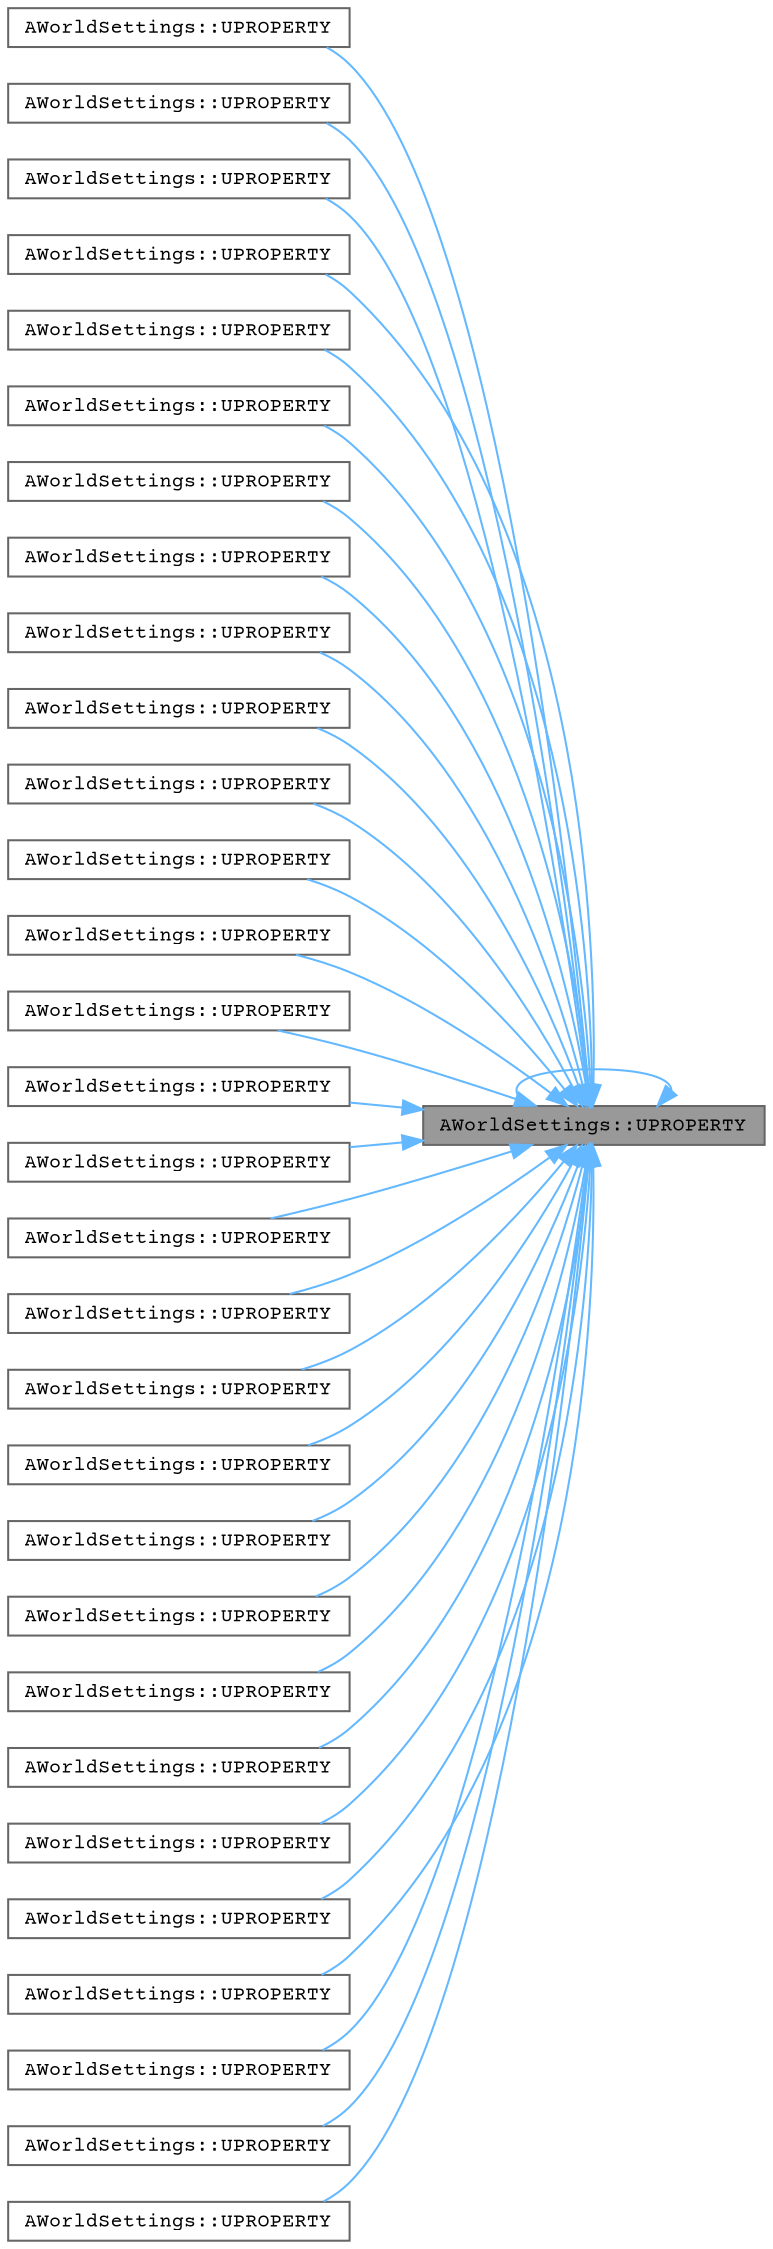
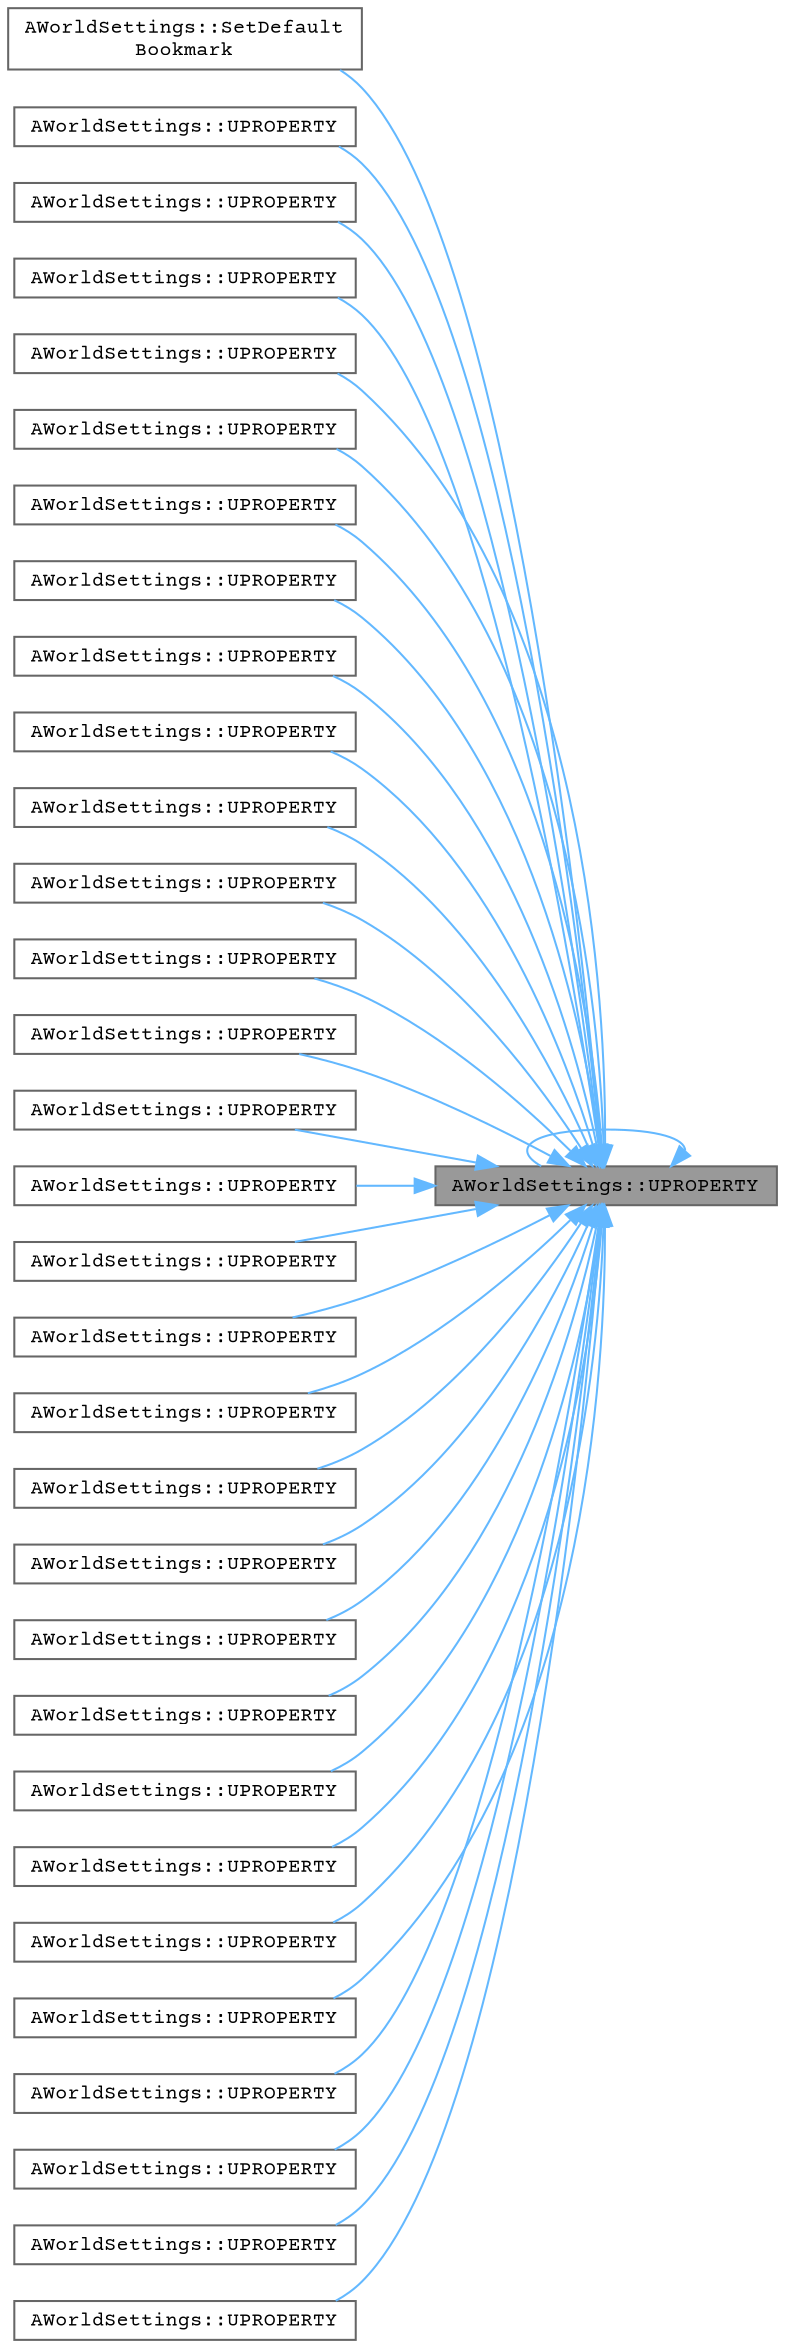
none -> (185, 39)
